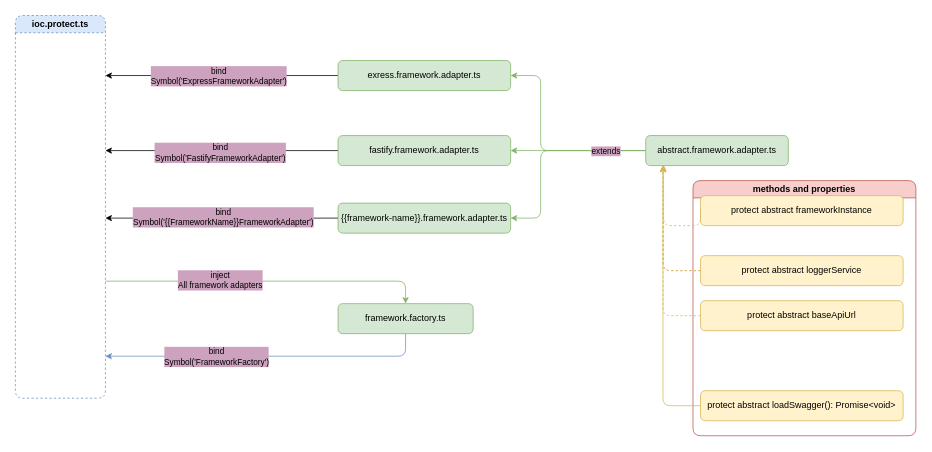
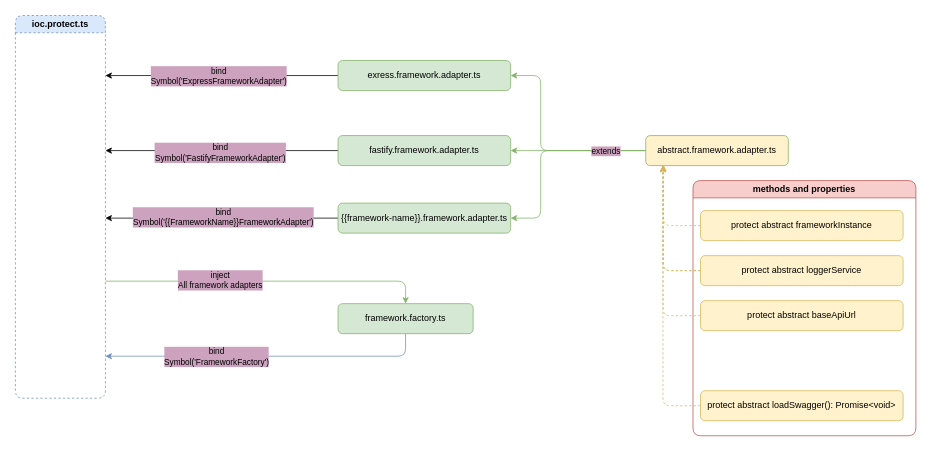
(717, 150) -> (717, 150)
(801, 210) -> (801, 225)
(663, 376) -> (663, 376)
